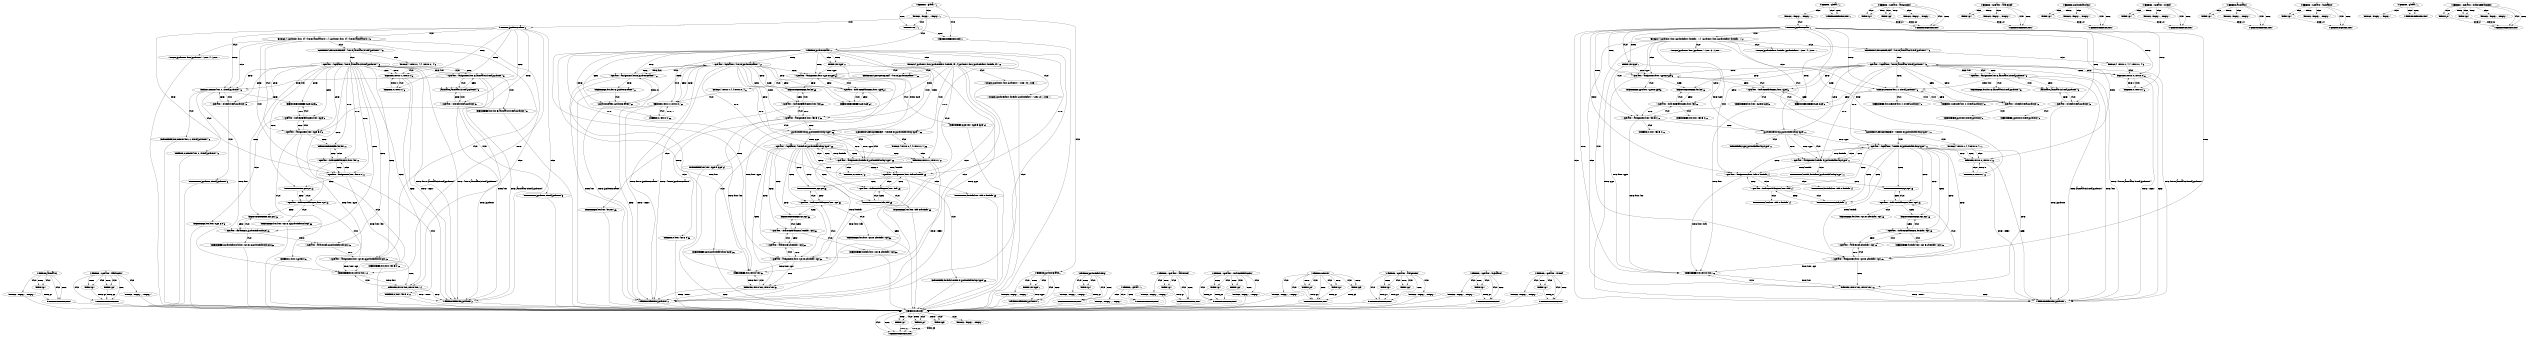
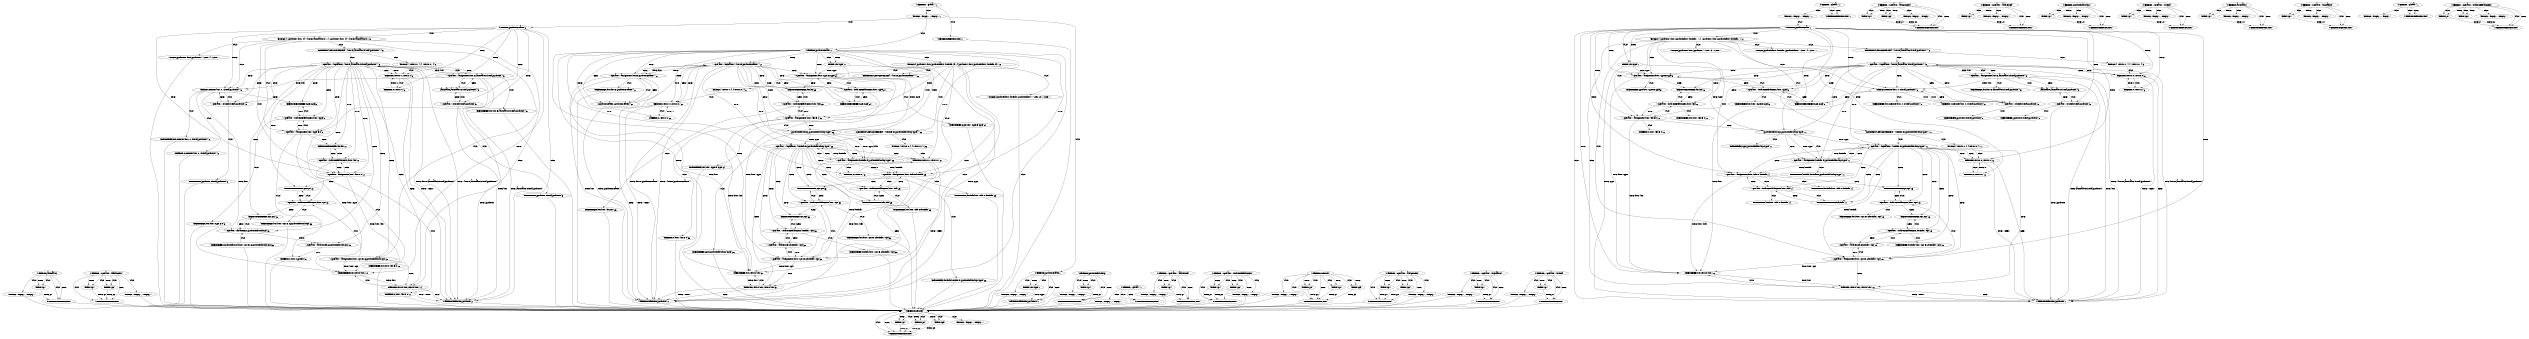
(911, 28) -> none
(676, 70) -> (676, 70)
(629, 83) -> (629, 83)
(1011, 83) -> none
(655, 90) -> (655, 90)
(615, 96) -> (645, 92)
(247, 238) -> (240, 238)
(342, 252) -> (311, 252)
